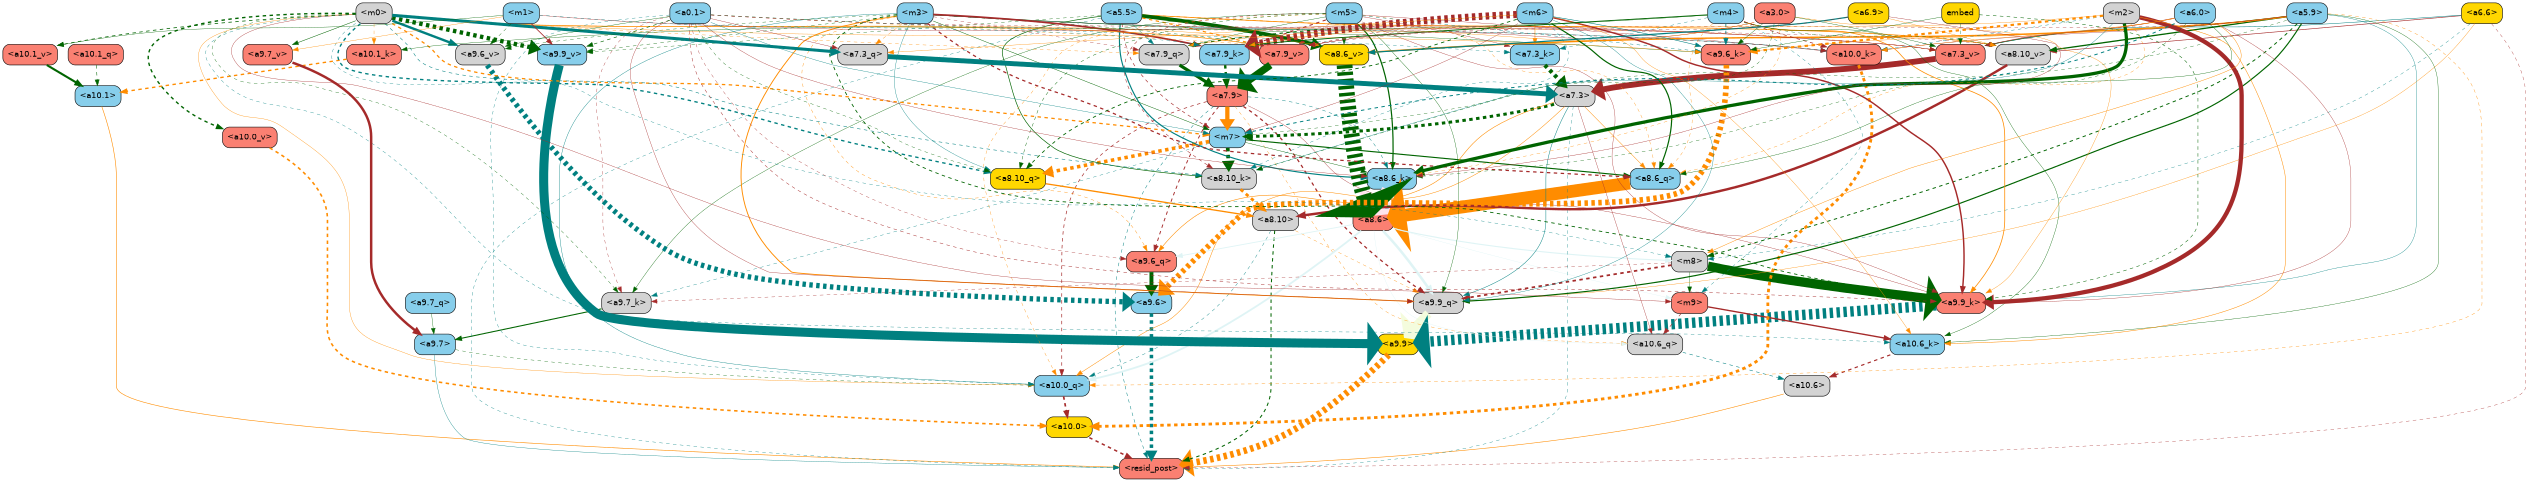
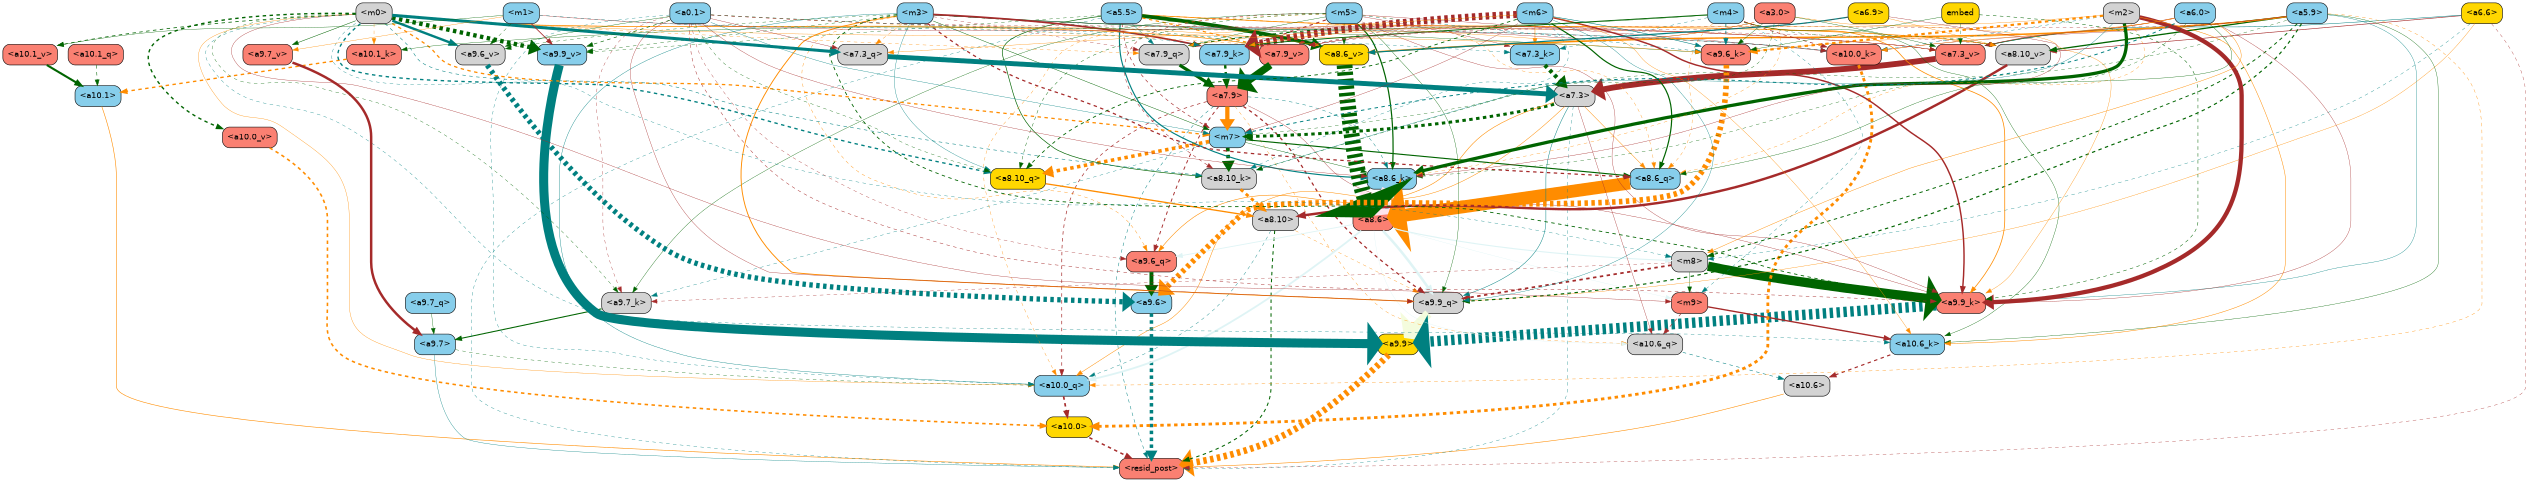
(1909, 221) -> (1909, 221)
